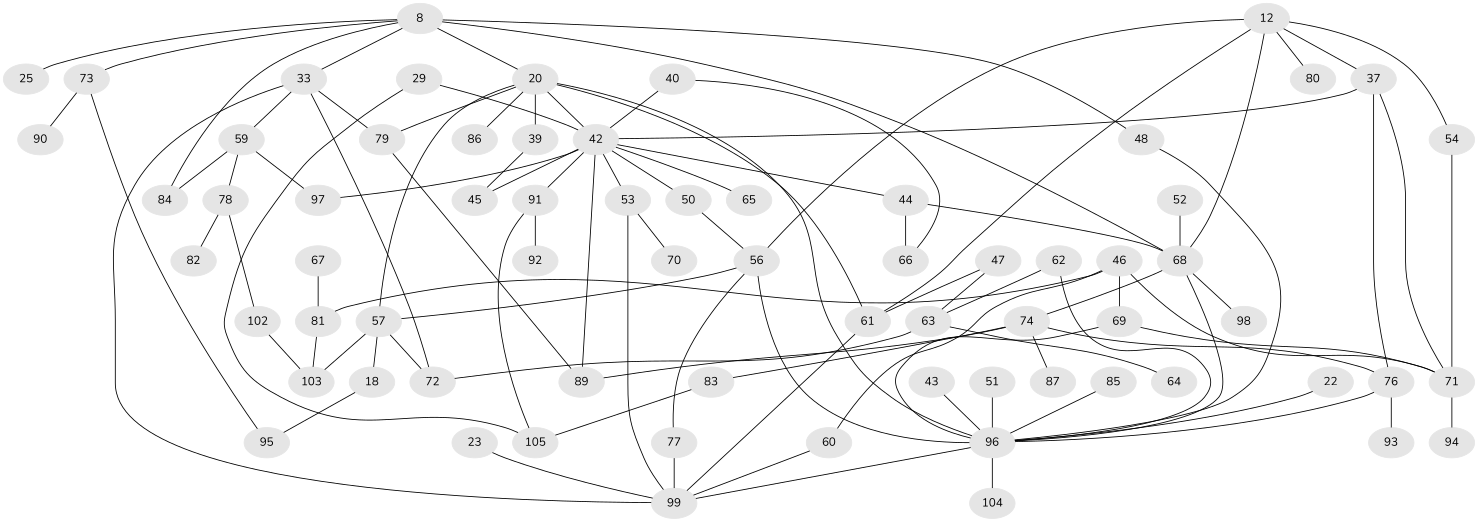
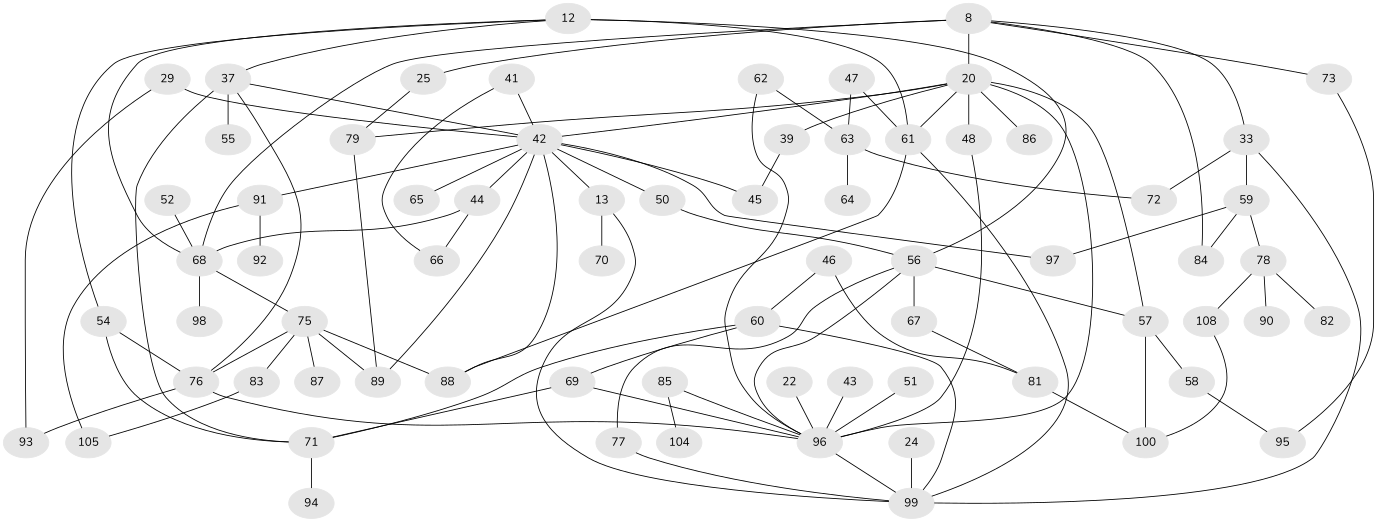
(793, 37) -> (969, 110)
(672, 79) -> (512, 79)
(1313, 79) -> none
(64, 109) -> (1265, 291)
(343, 109) -> (392, 106)
none -> (228, 140)
(628, 200) -> (602, 200)
none -> (914, 291)
(1119, 294) -> (641, 355)
(258, 322) -> (1206, 322)
(1027, 322) -> (305, 322)
(229, 340) -> (29, 234)
none -> (144, 348)
(406, 352) -> none
(1338, 355) -> (531, 371)
(311, 382) -> (1146, 443)
(372, 382) -> (1192, 382)
none -> (448, 382)
(1219, 396) -> none
(475, 443) -> (912, 443)
(992, 473) -> (672, 412)
